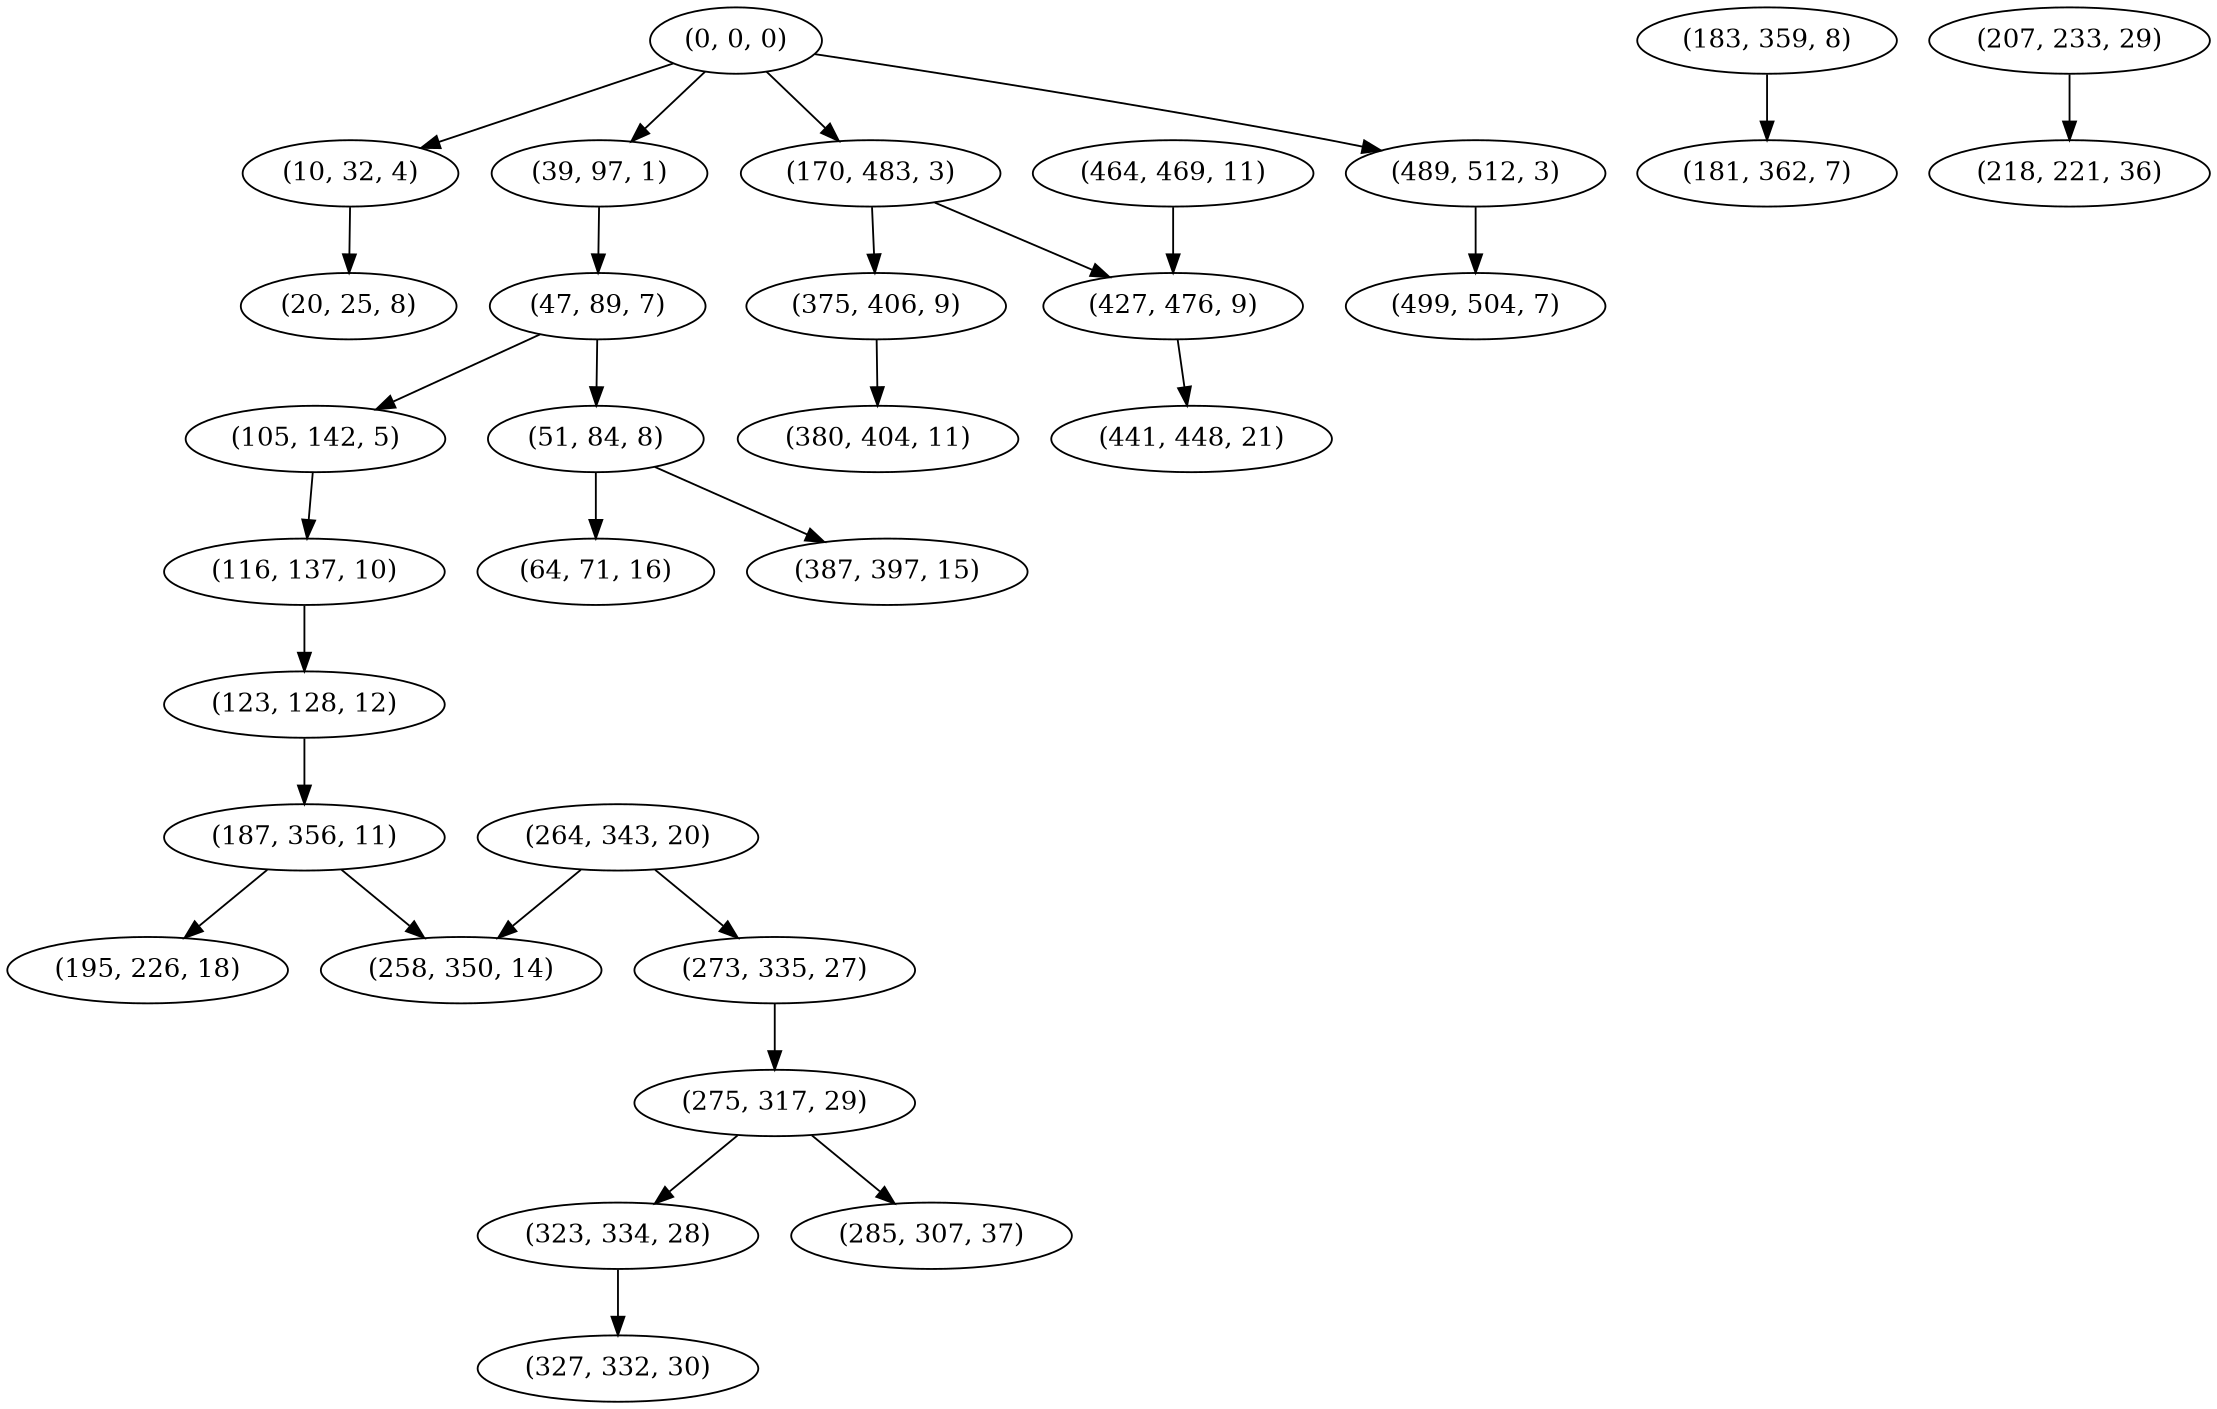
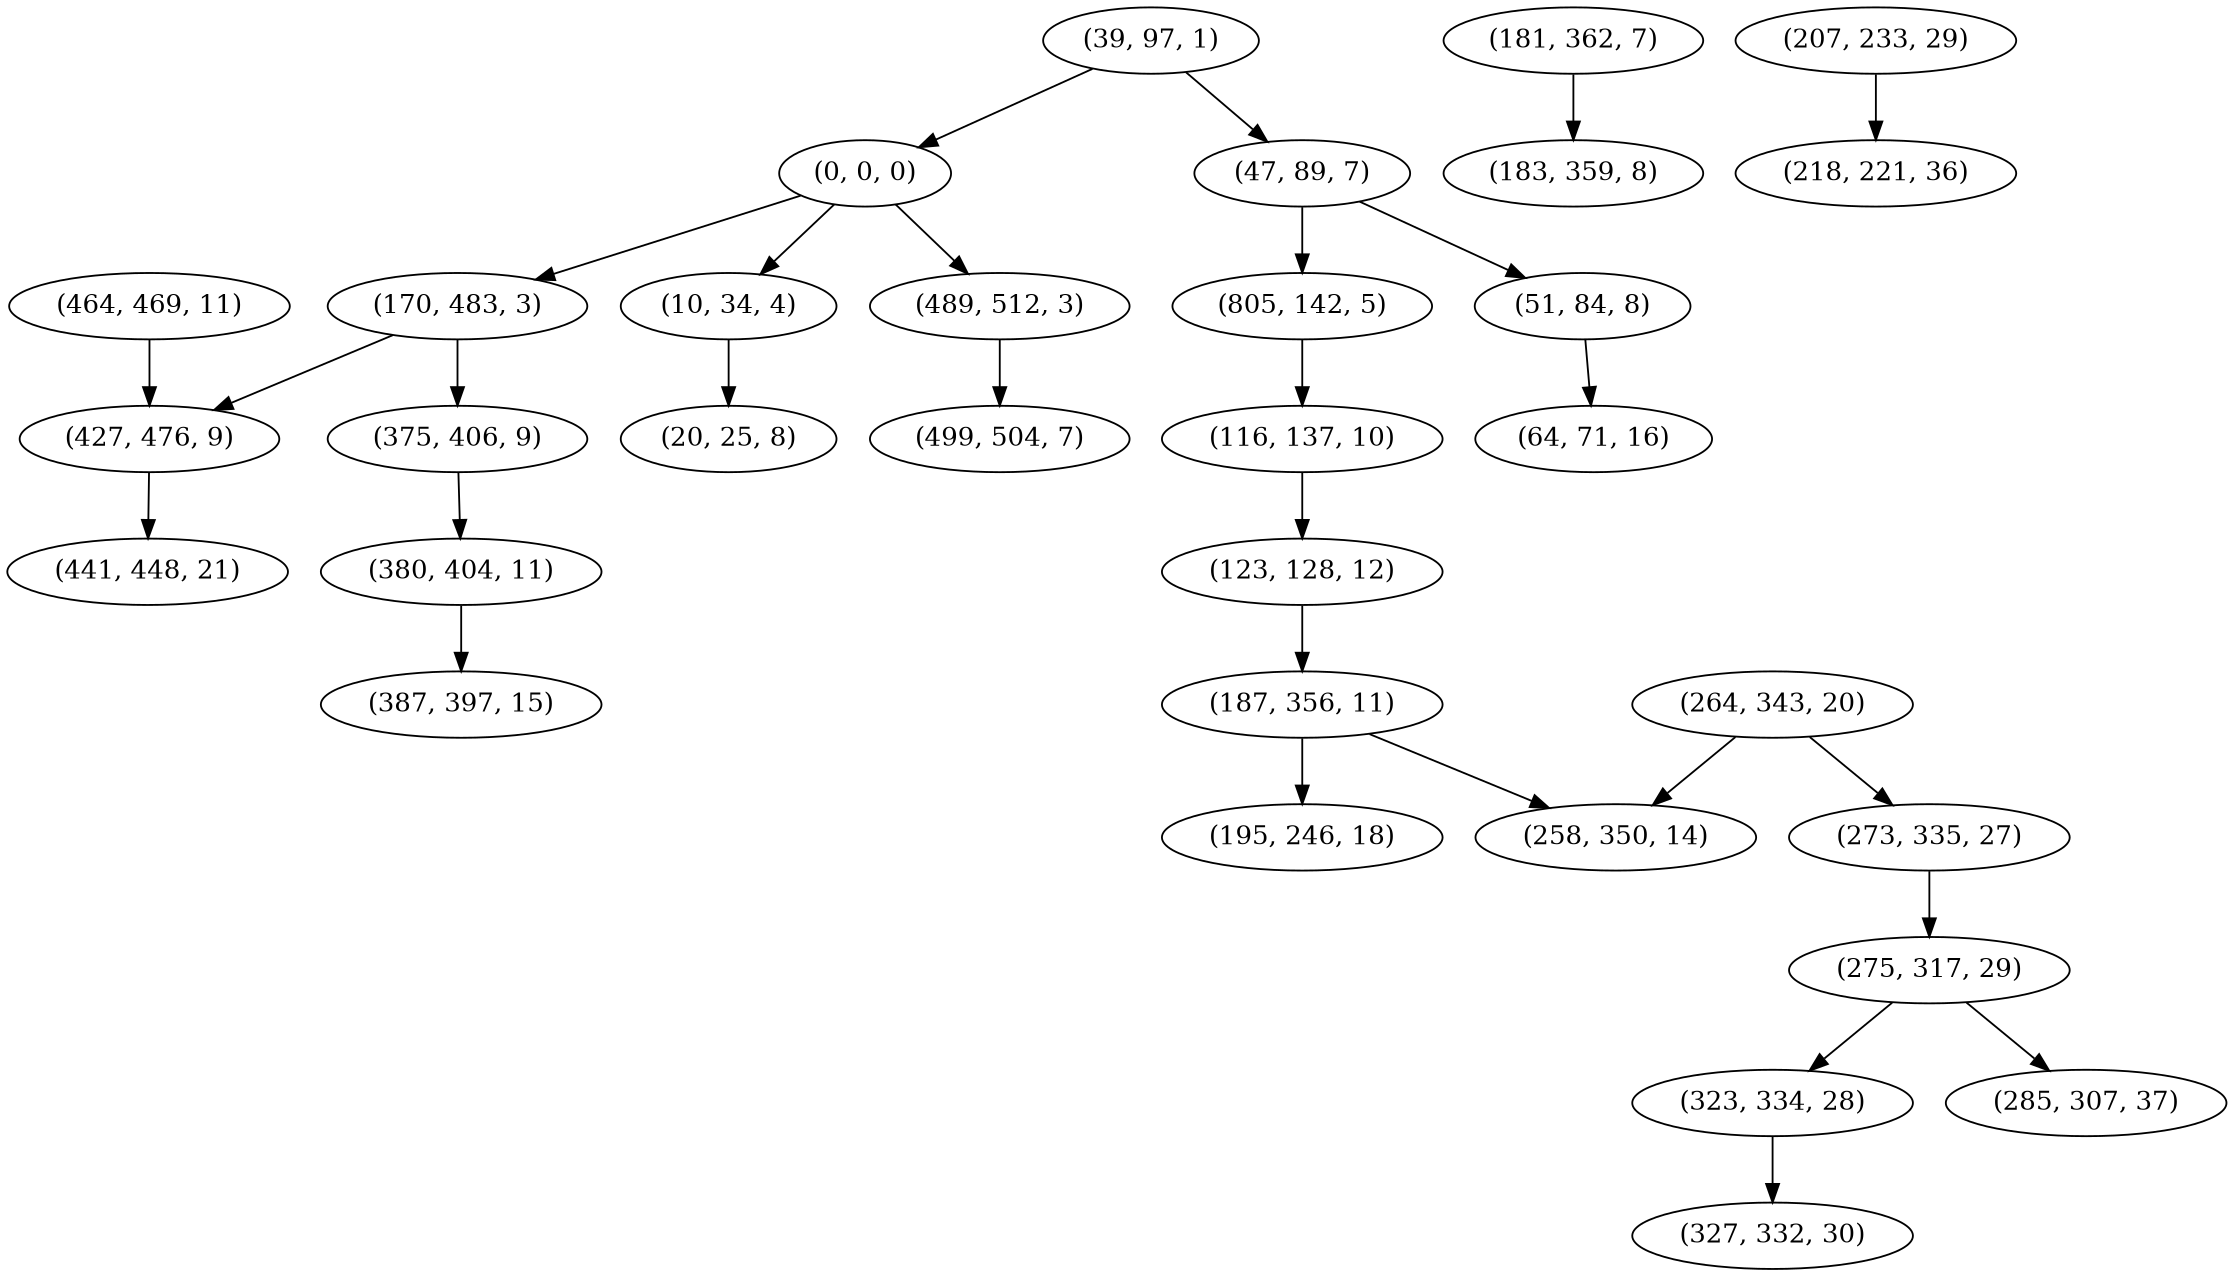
(1767, 98) -> (1573, 98)
(675, 100) -> (1014, 104)
(351, 173) -> (729, 306)
(315, 439) -> (1302, 306)
(731, 501) -> (461, 629)
(148, 970) -> (1302, 837)
